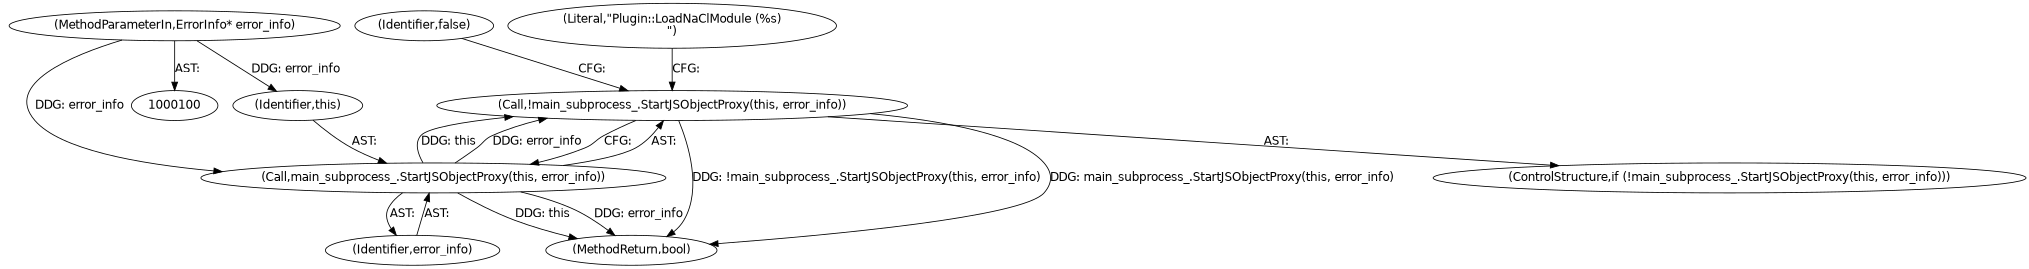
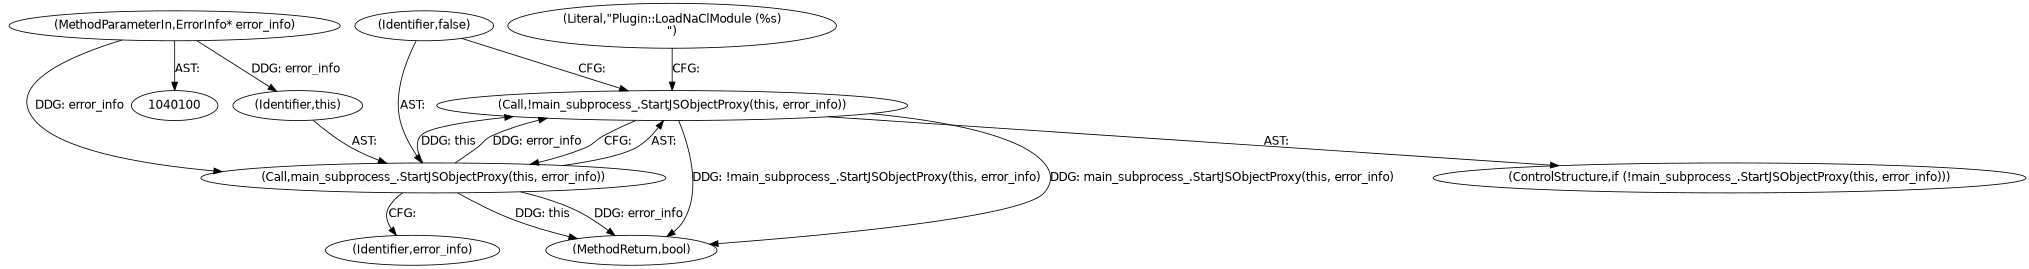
(175, 106) -> (175, 106)
(404, 214) -> (404, 214)
(422, 218) -> (398, 99)
